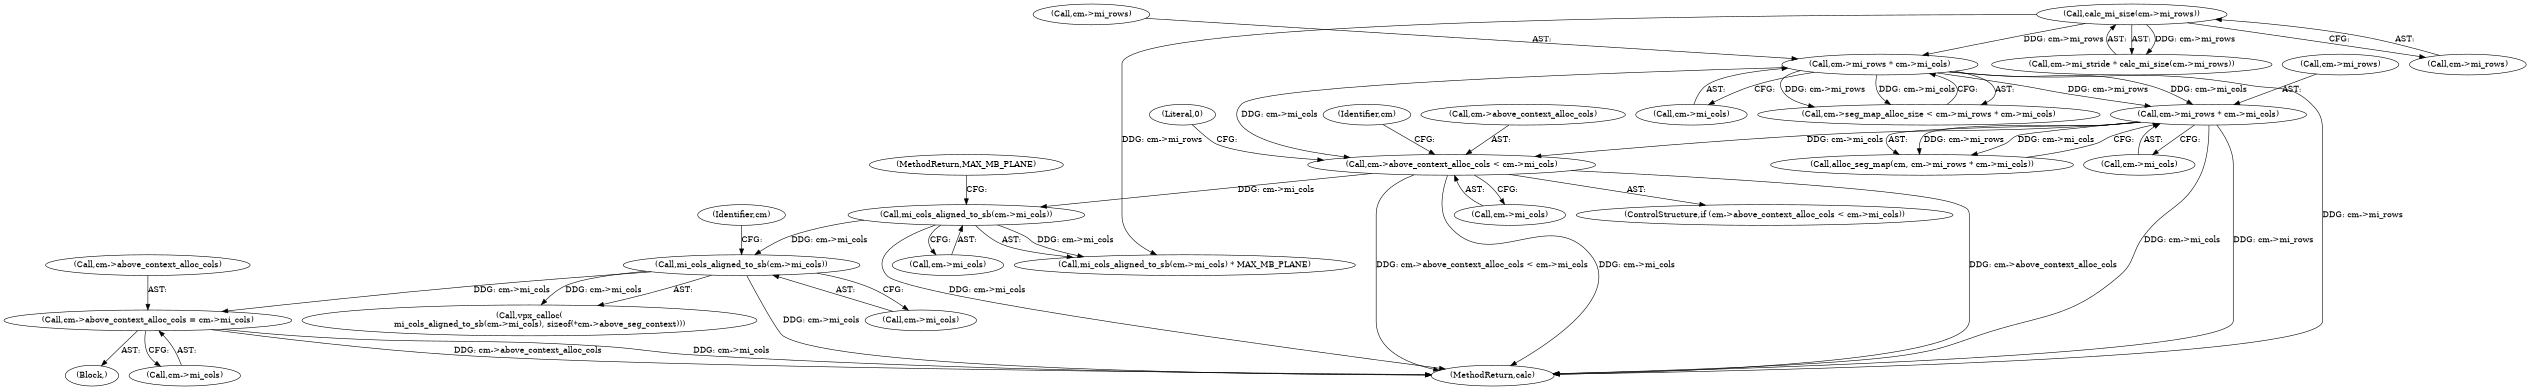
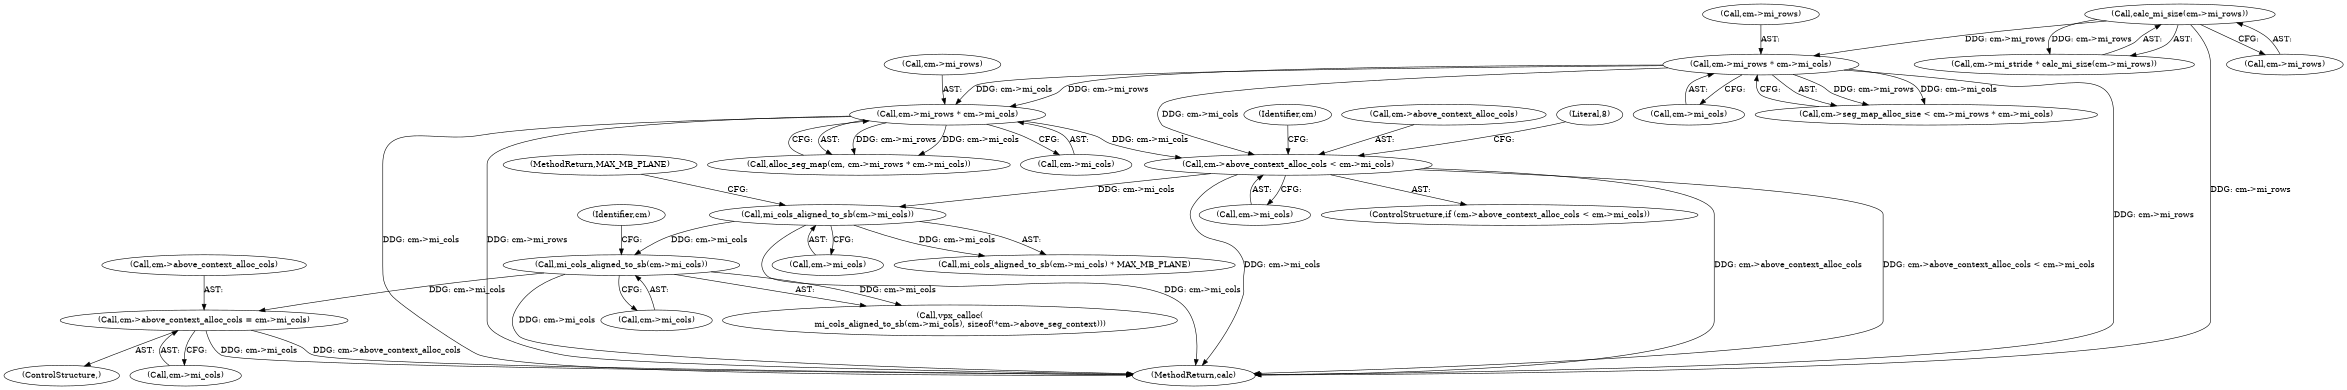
(1476, 23) -> (1889, 363)
(1183, 115) -> (1590, 115)
(92, 376) -> (62, 376)
